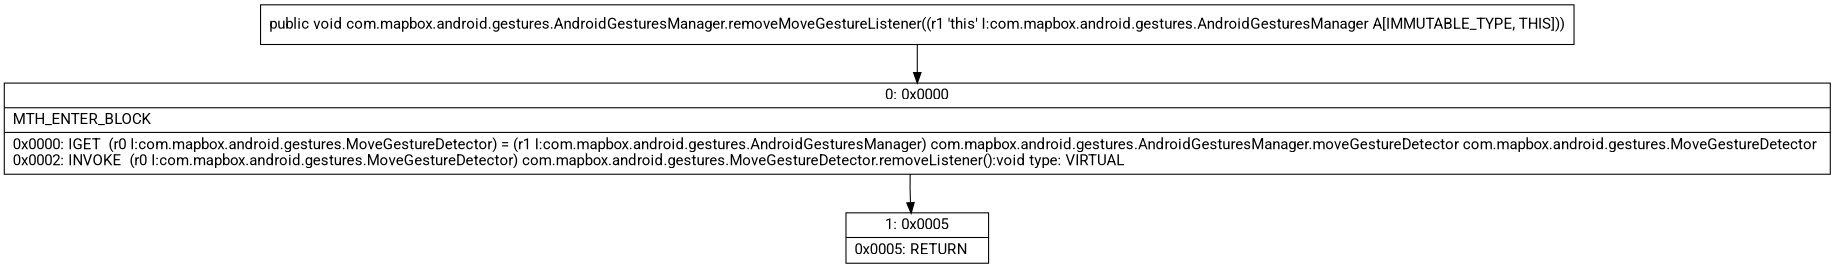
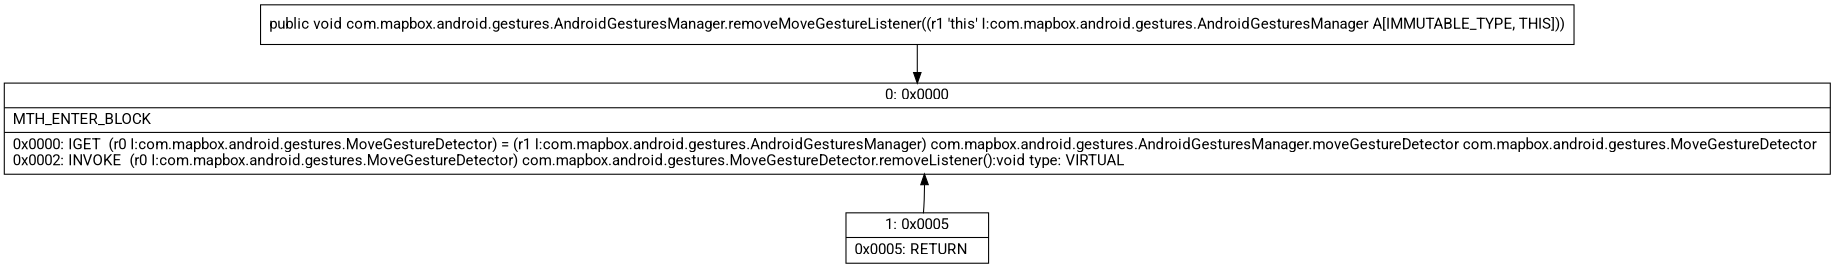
(910, 188) -> (924, 199)
